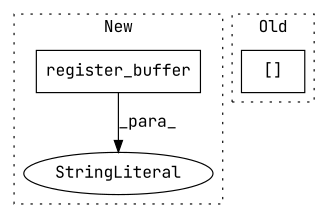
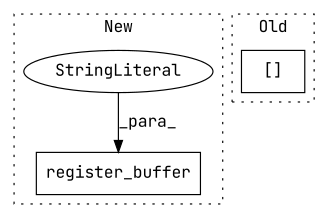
(118, 117) -> (118, 117)
